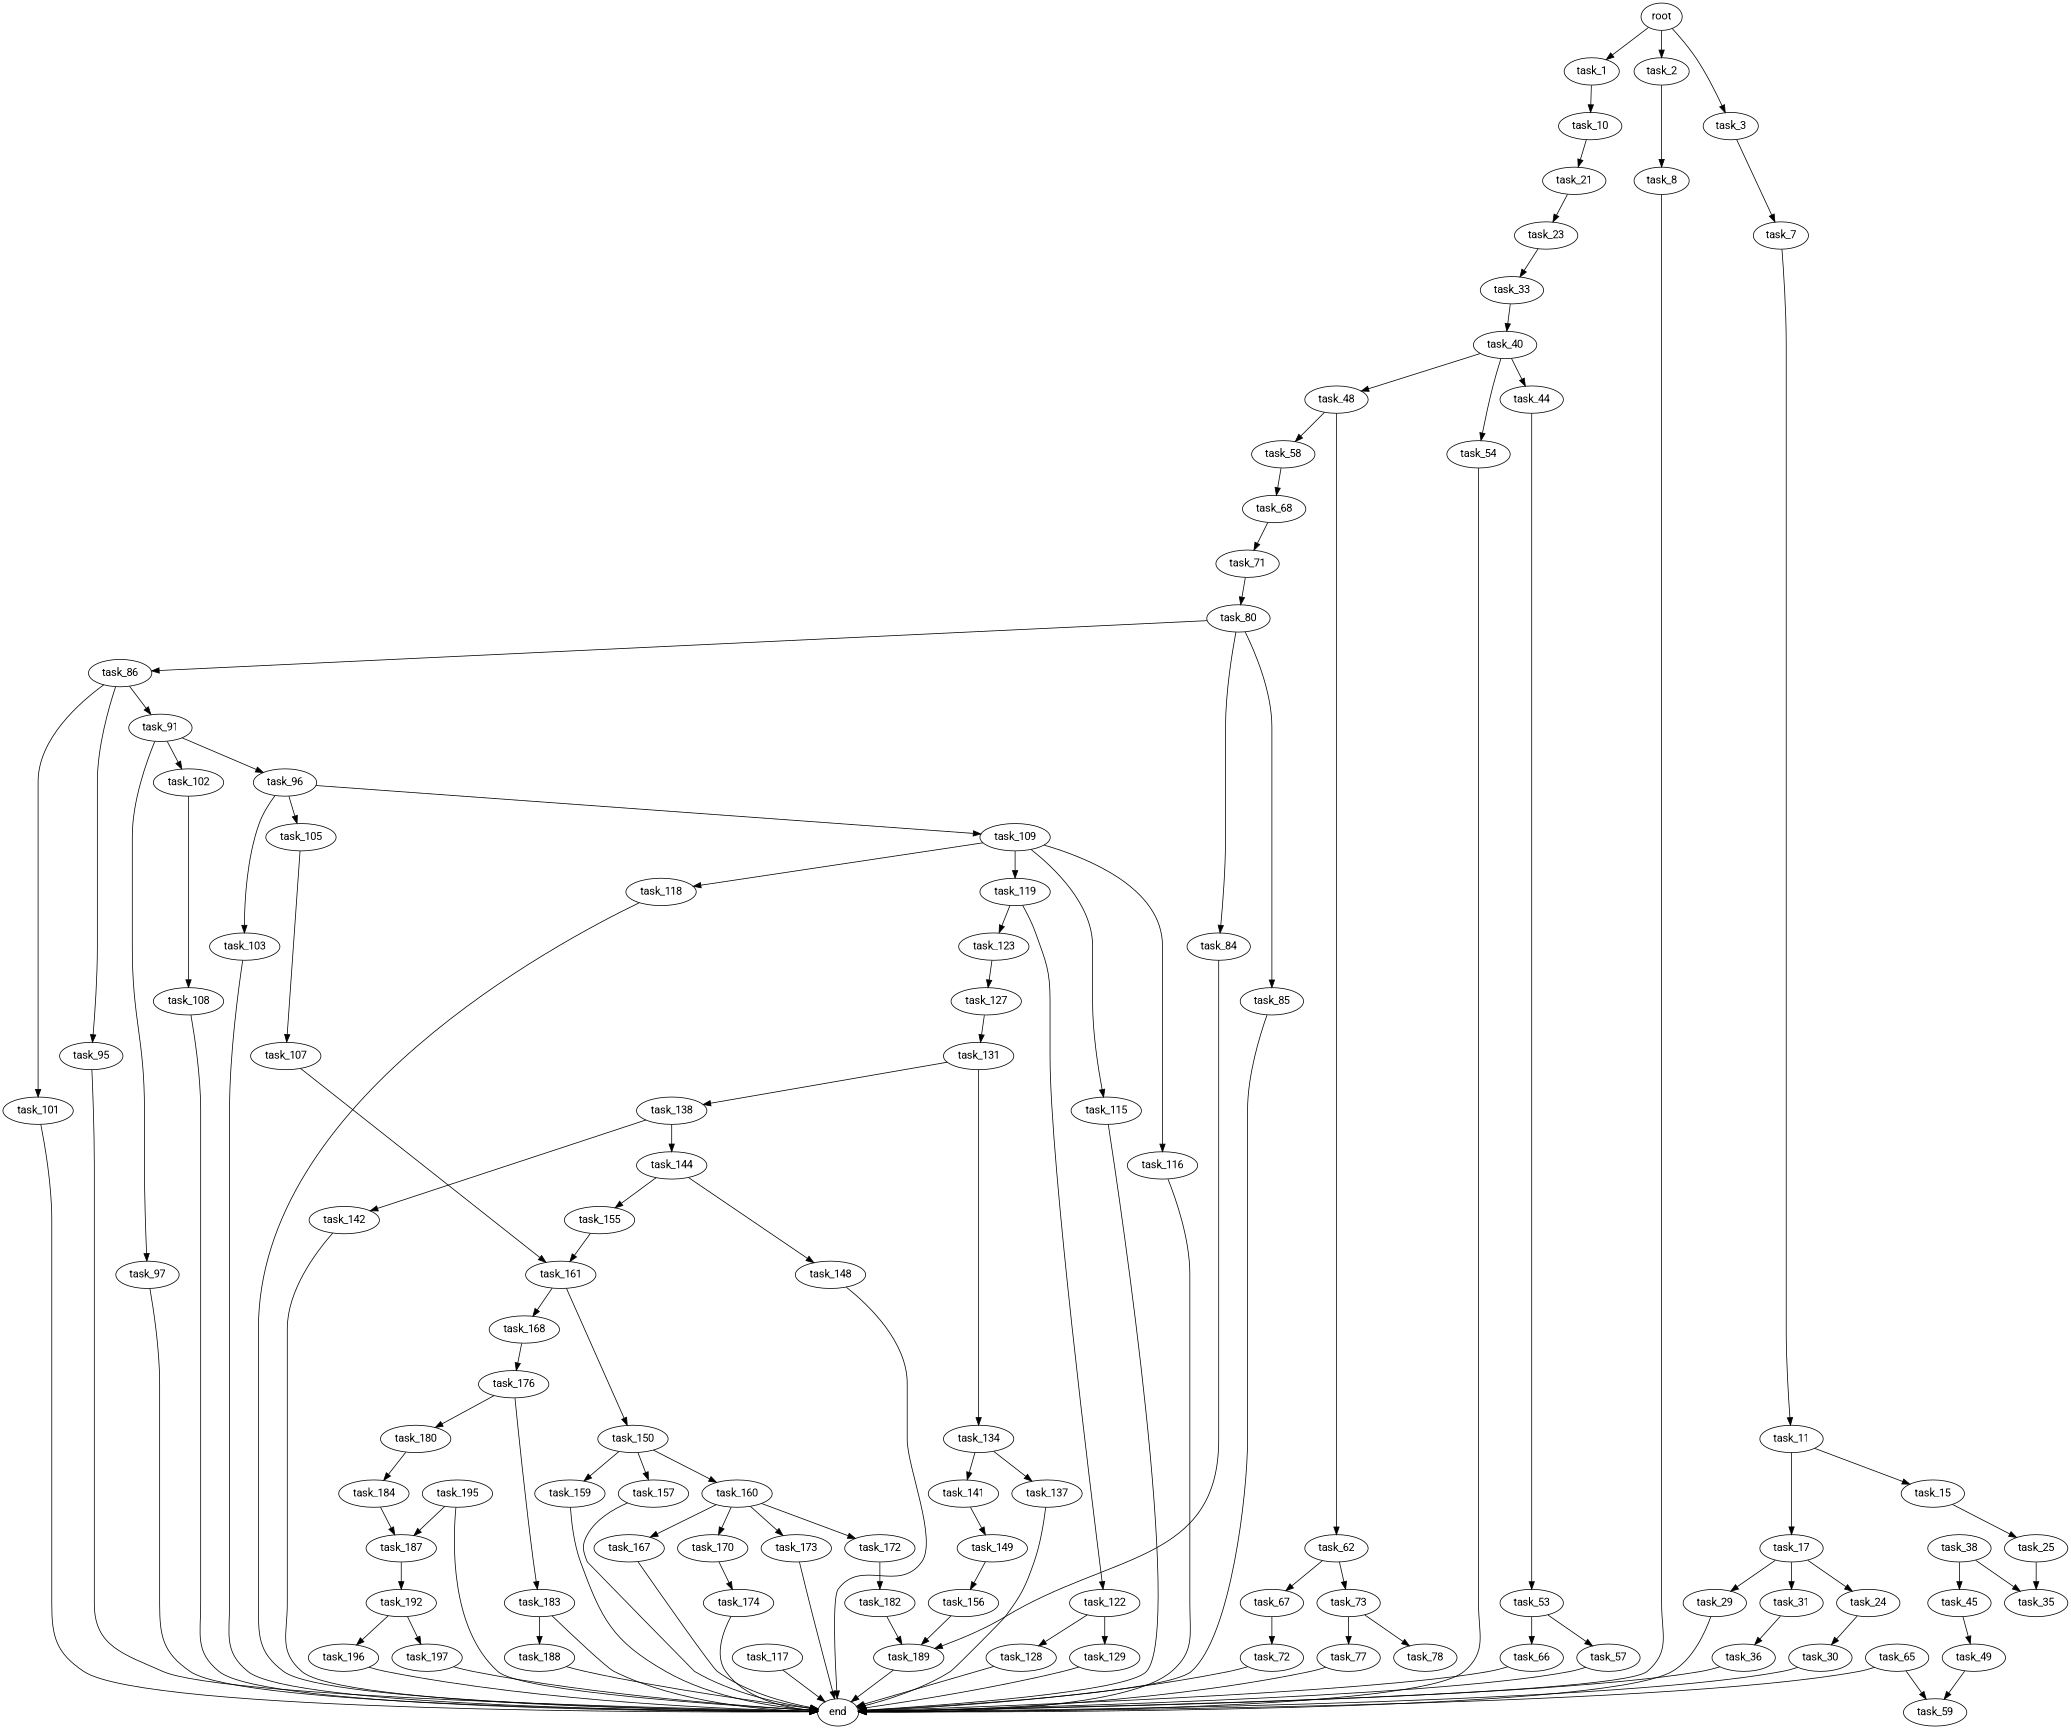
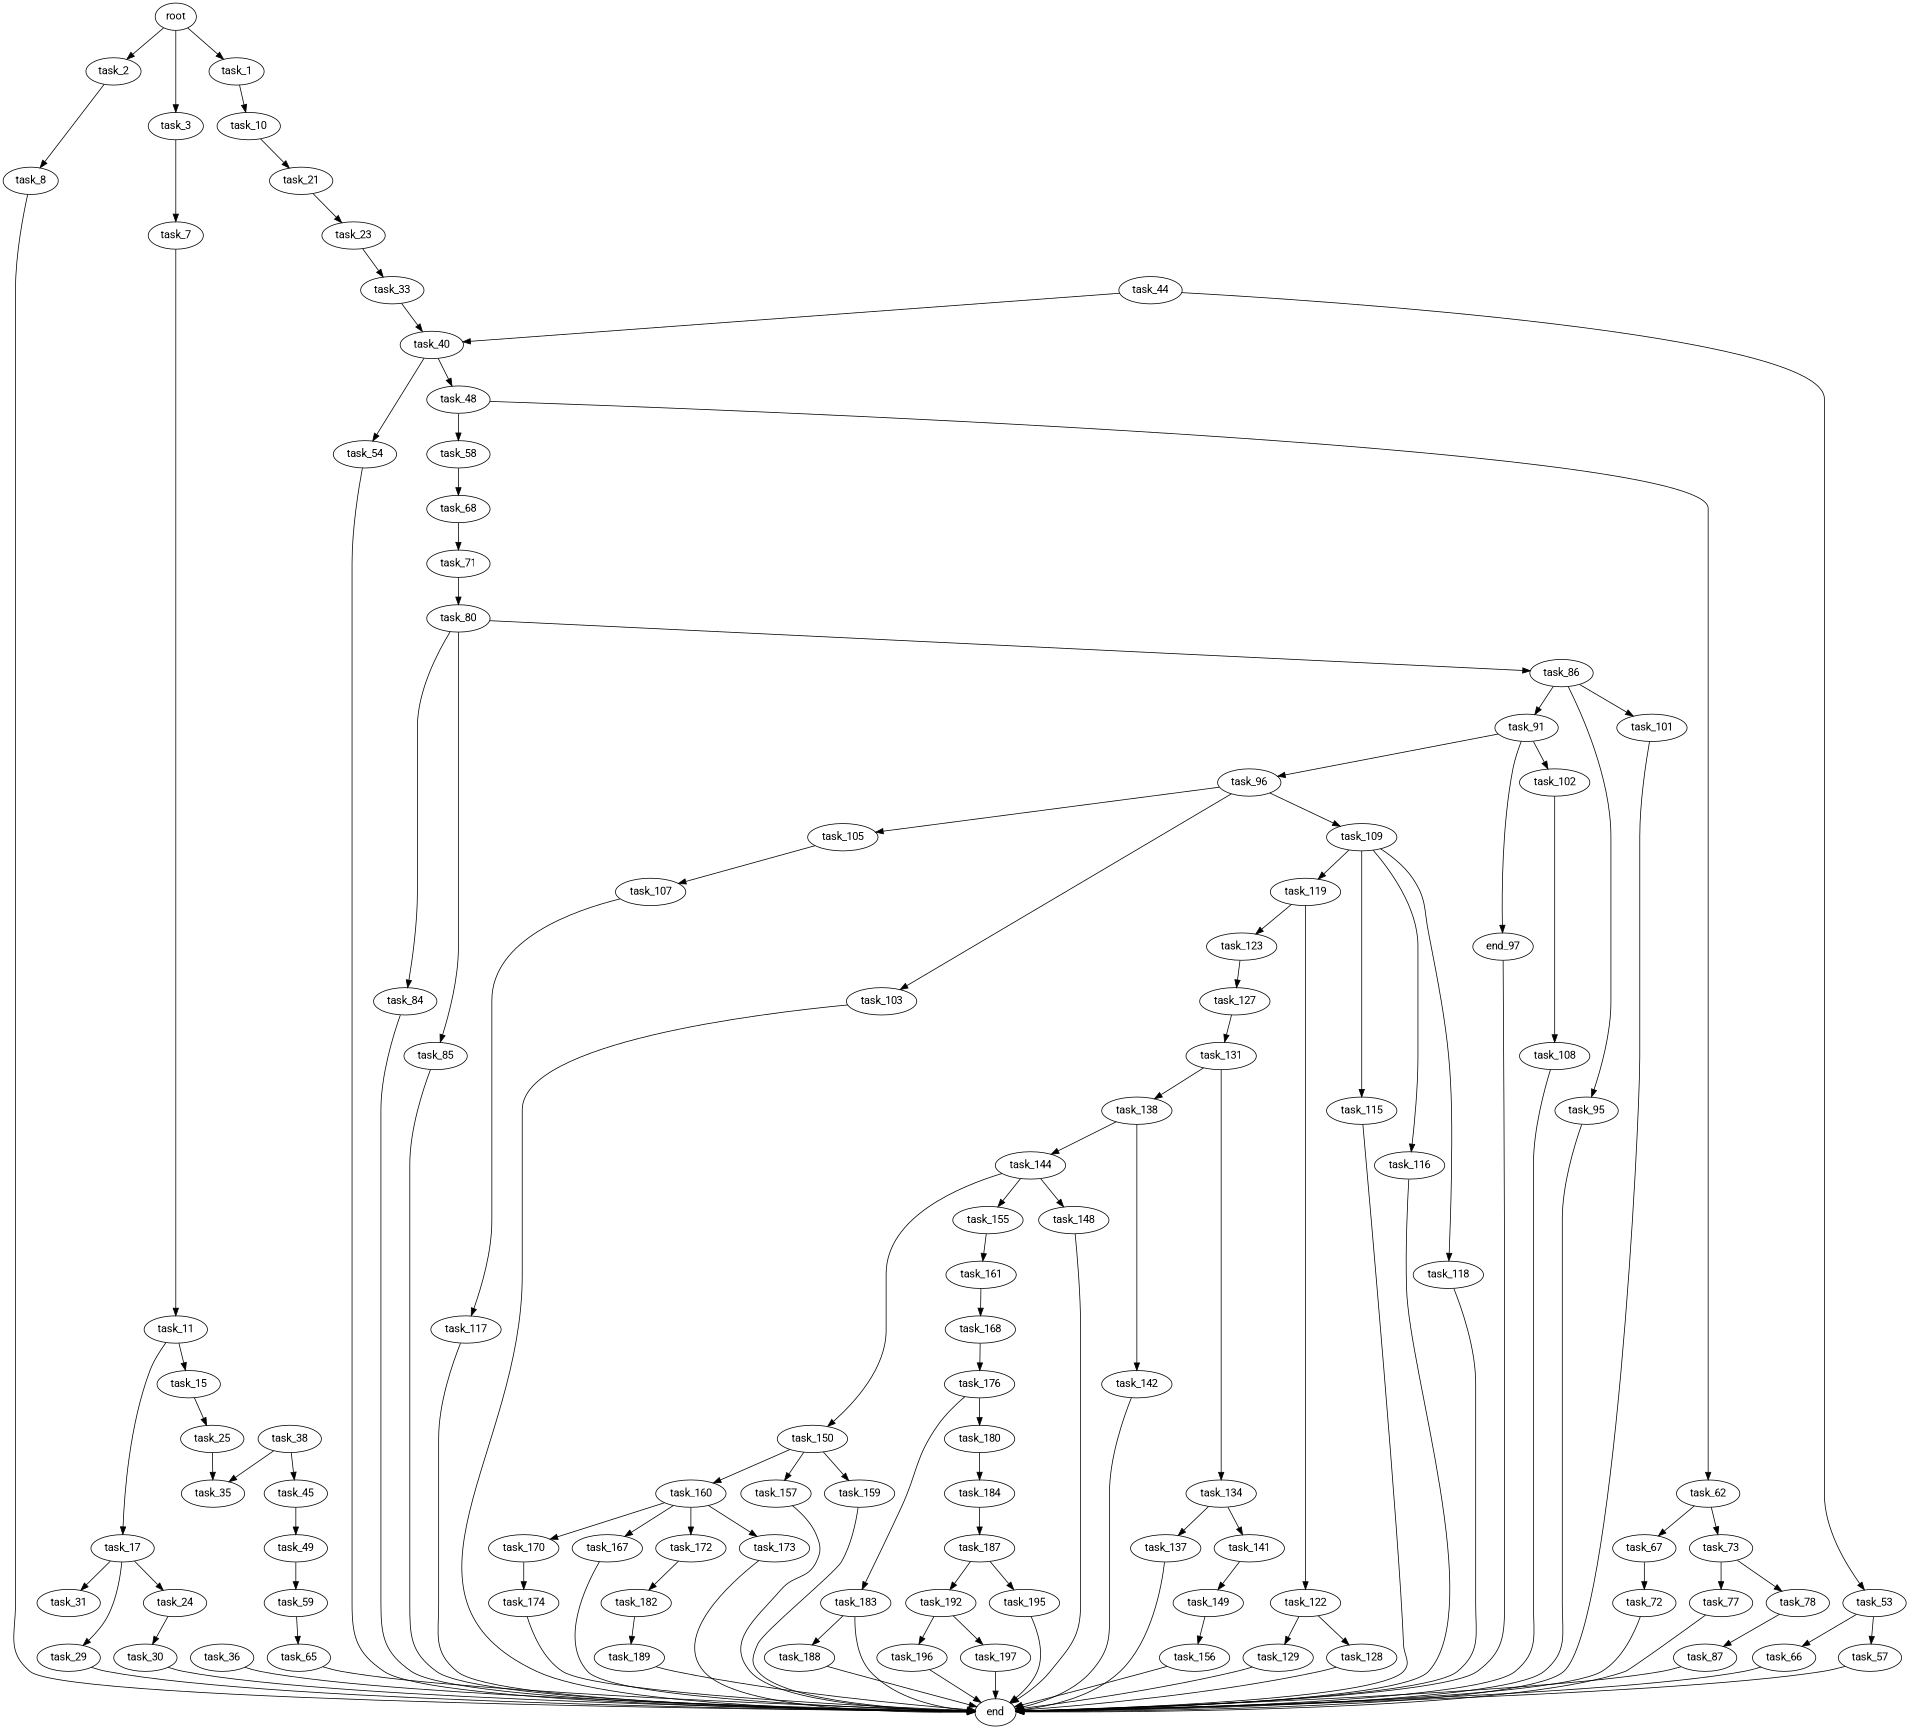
(1517, 369) -> (795, 317)
(420, 1163) -> (492, 1068)
(148, 1275) -> (1503, 947)
(595, 1353) -> (886, 1274)
(1219, 1384) -> (382, 1627)
(432, 1518) -> (999, 1573)
(939, 1628) -> (1084, 1689)
(1770, 1628) -> none
none -> (1705, 1658)
(1914, 1682) -> (297, 1627)
